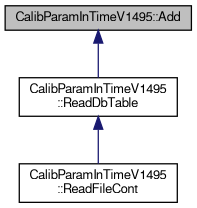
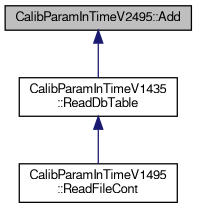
(98, 18) -> (98, 18)
(98, 97) -> (98, 97)
